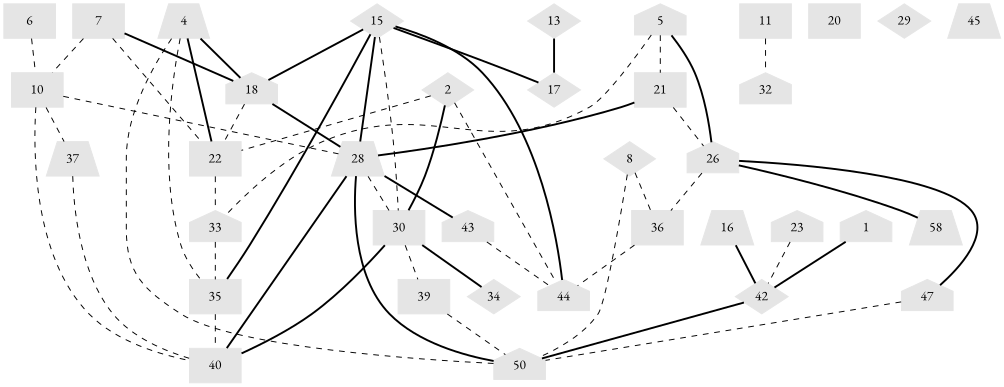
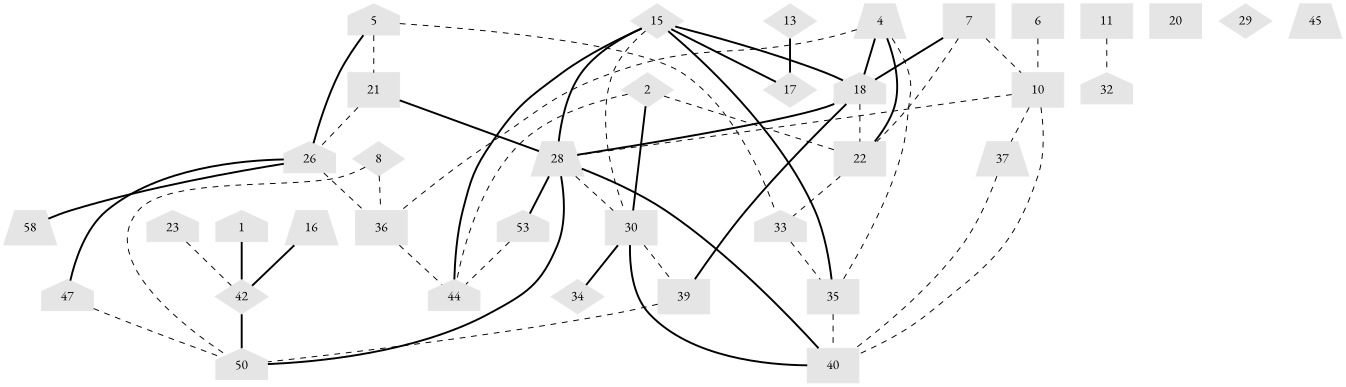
none -> (774, 179)
(468, 228) -> (523, 228)
(186, 316) -> (622, 70)
